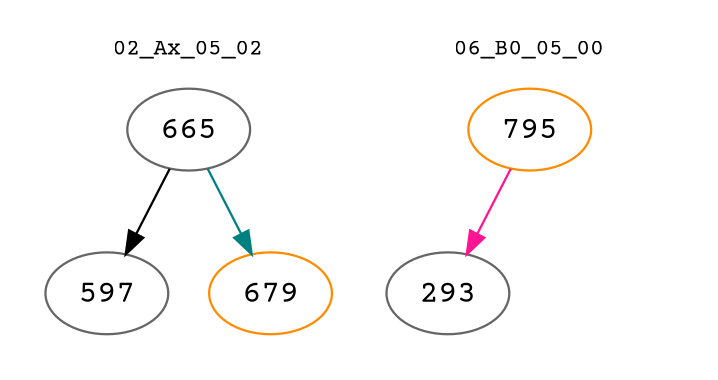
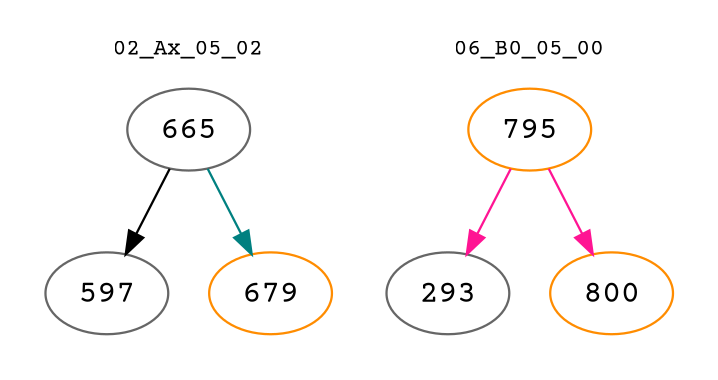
none -> (612, 293)
